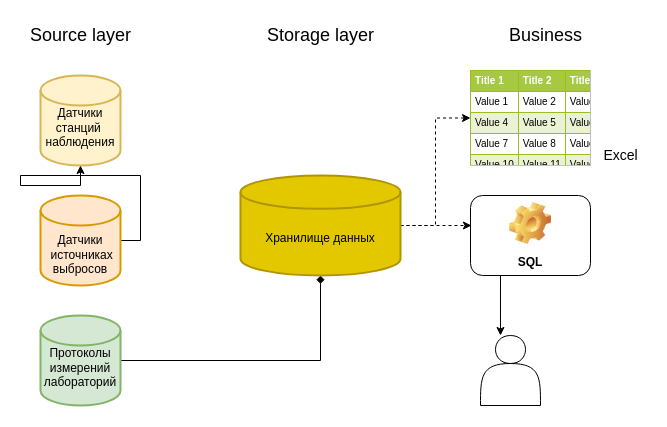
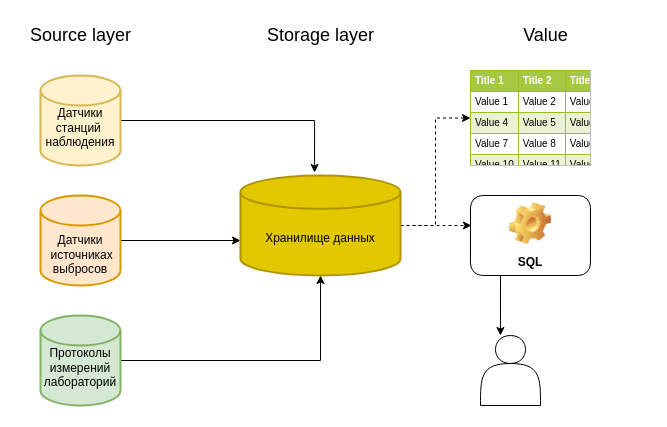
(546, 36) -> (546, 36)
none -> (240, 121)
(621, 156) -> none
(74, 176) -> (186, 241)
(321, 284) -> (321, 283)
